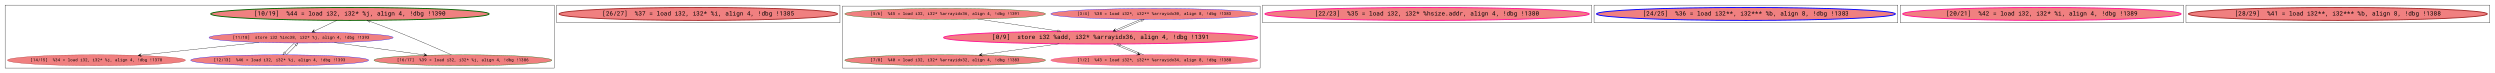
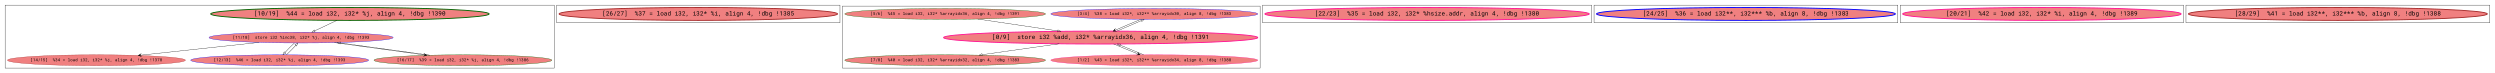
(326, 26) -> (326, 26)
(411, 37) -> (385, 49)
(1021, 49) -> (1021, 49)
